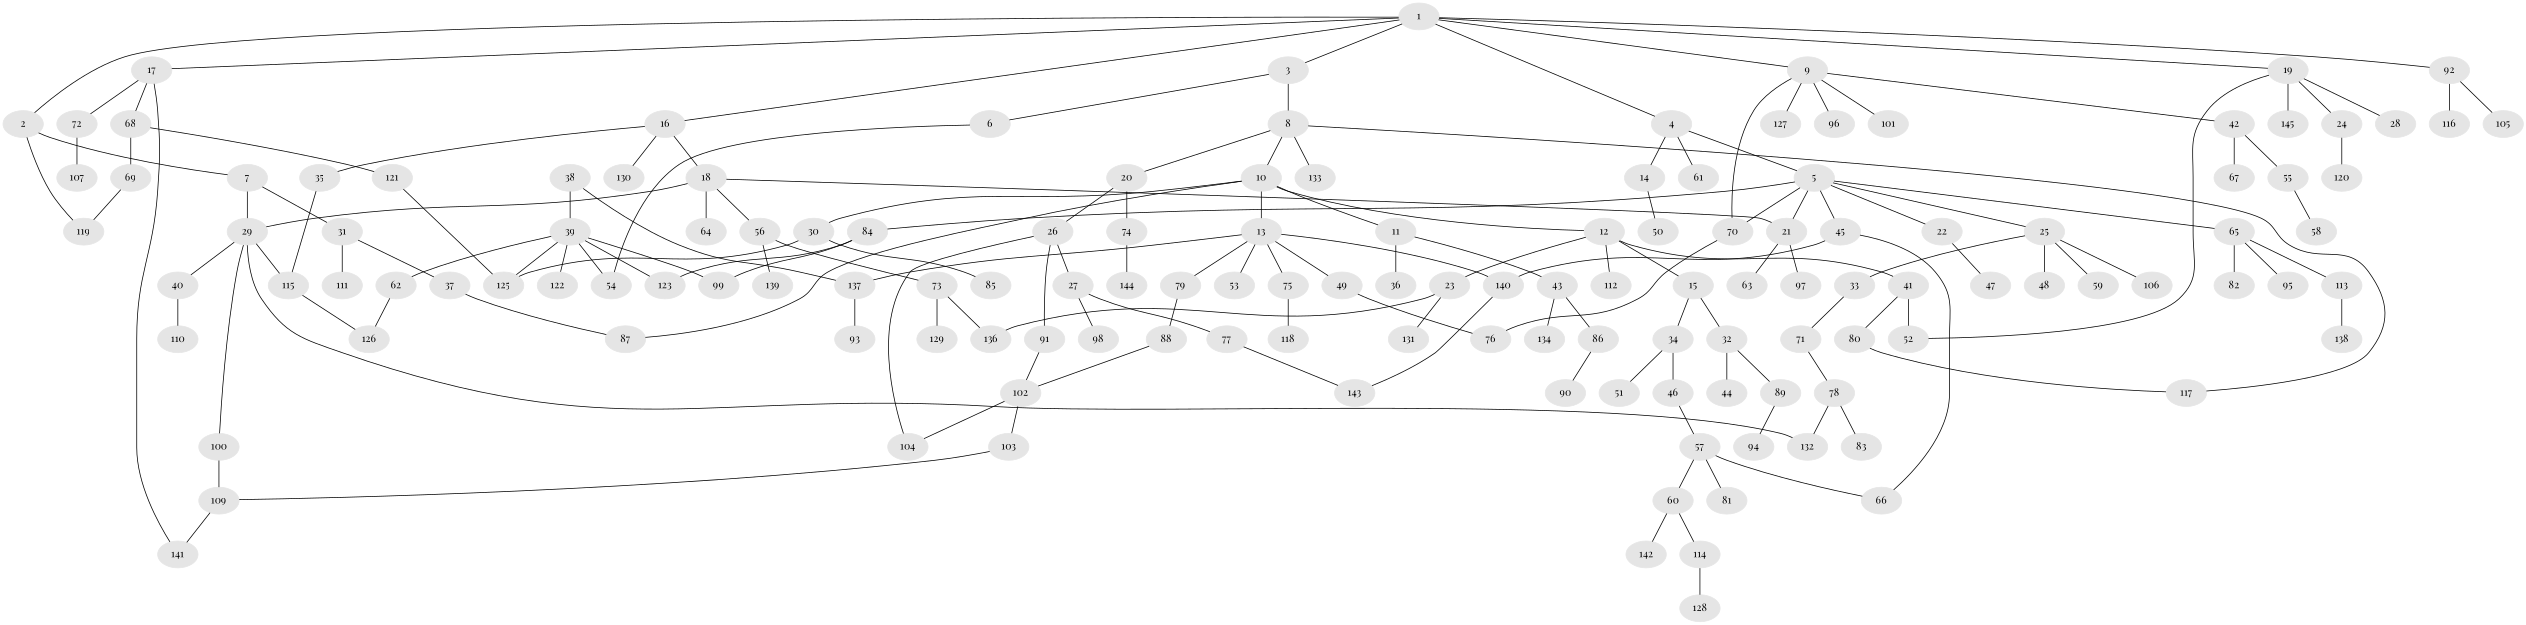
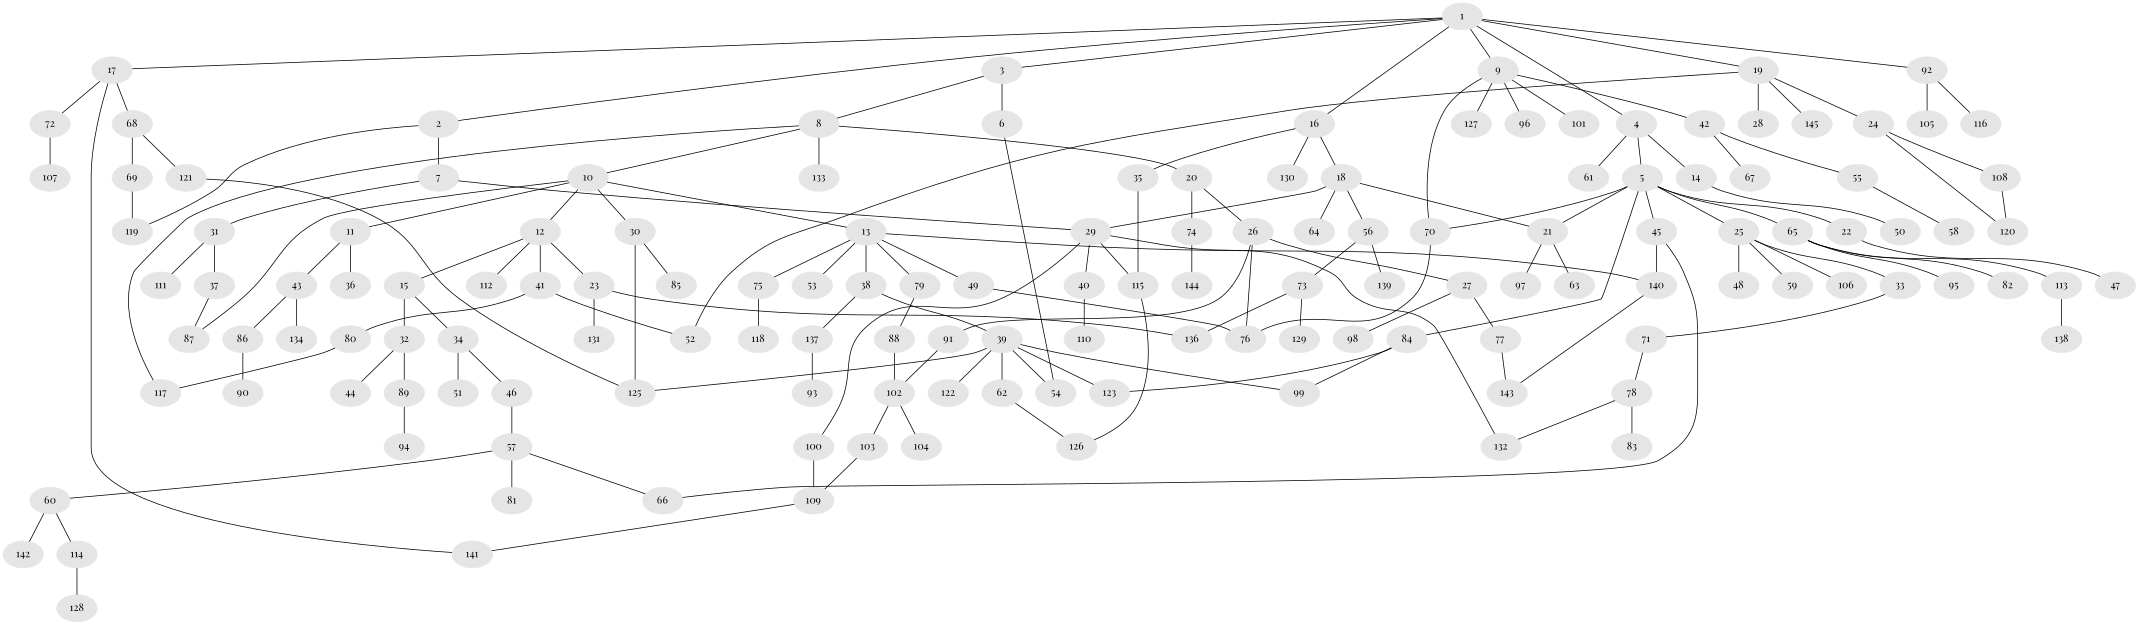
none -> (2000, 178)
(1066, 253) -> (866, 259)
(900, 289) -> (1249, 285)
